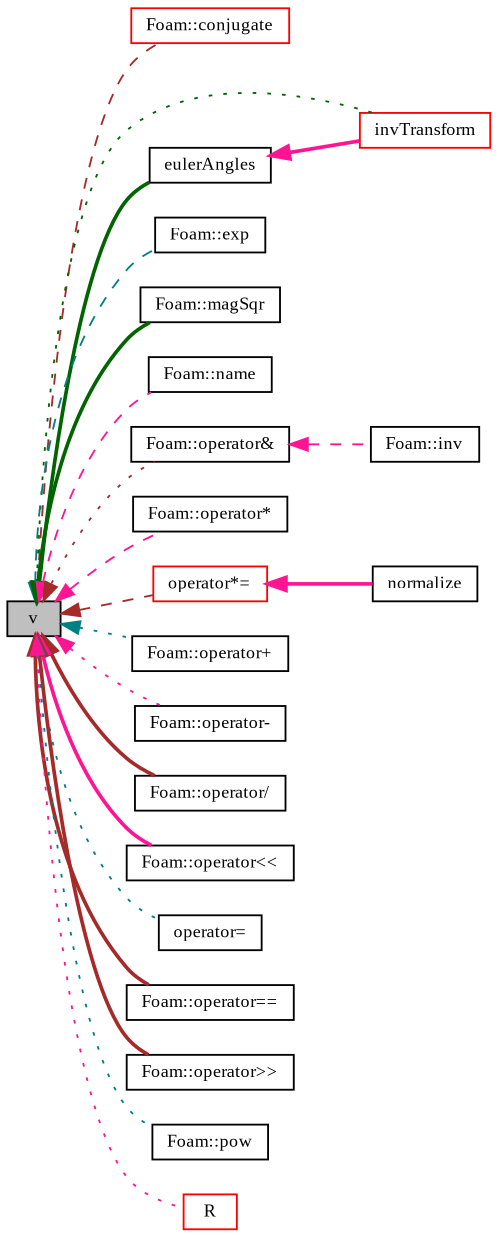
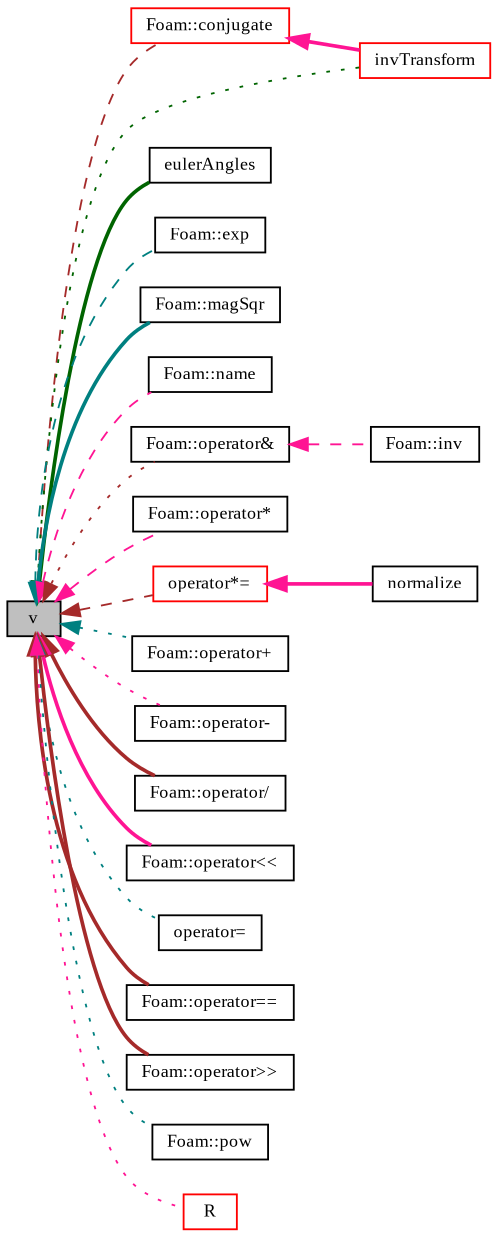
(325, 147) -> (334, 46)
(69, 440) -> (69, 440)
